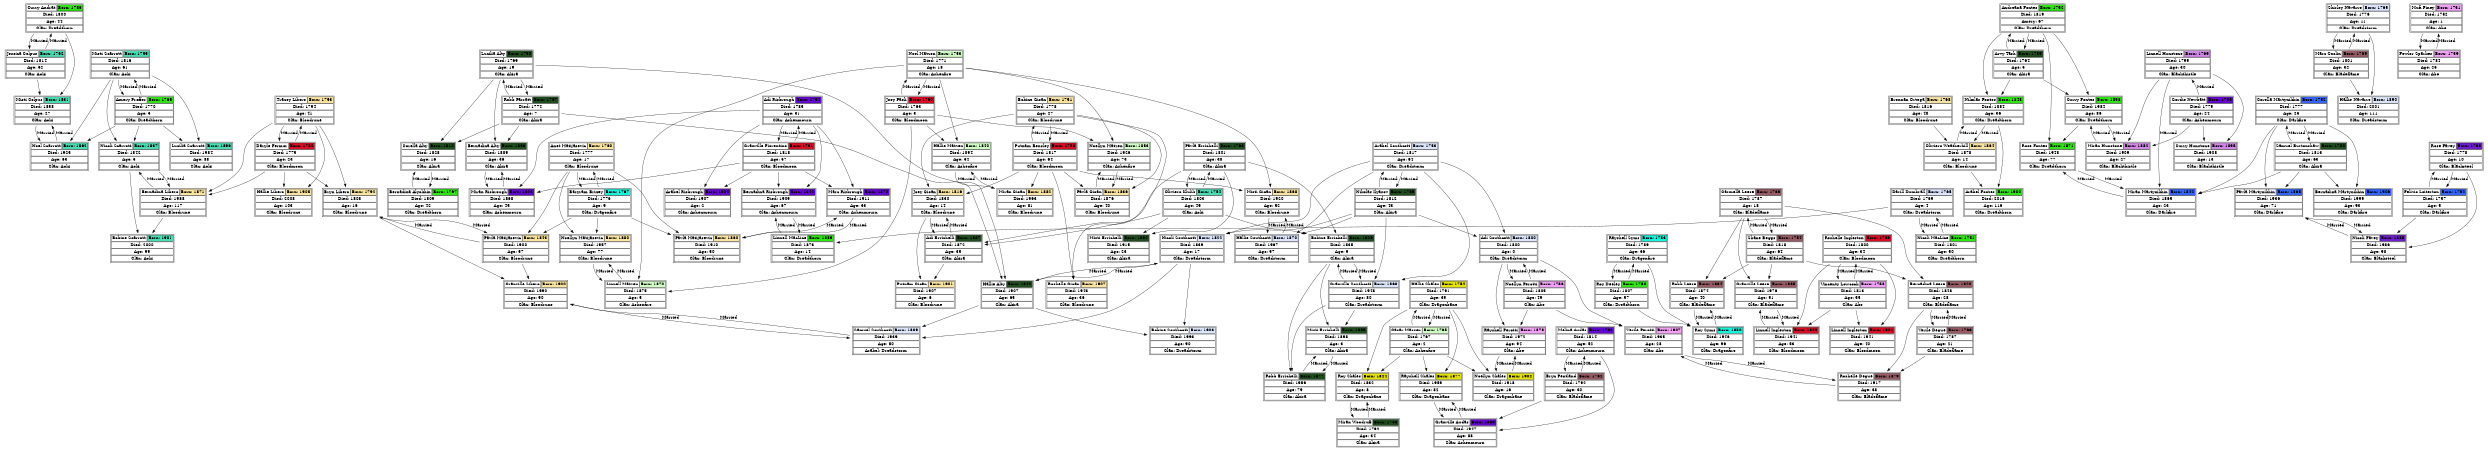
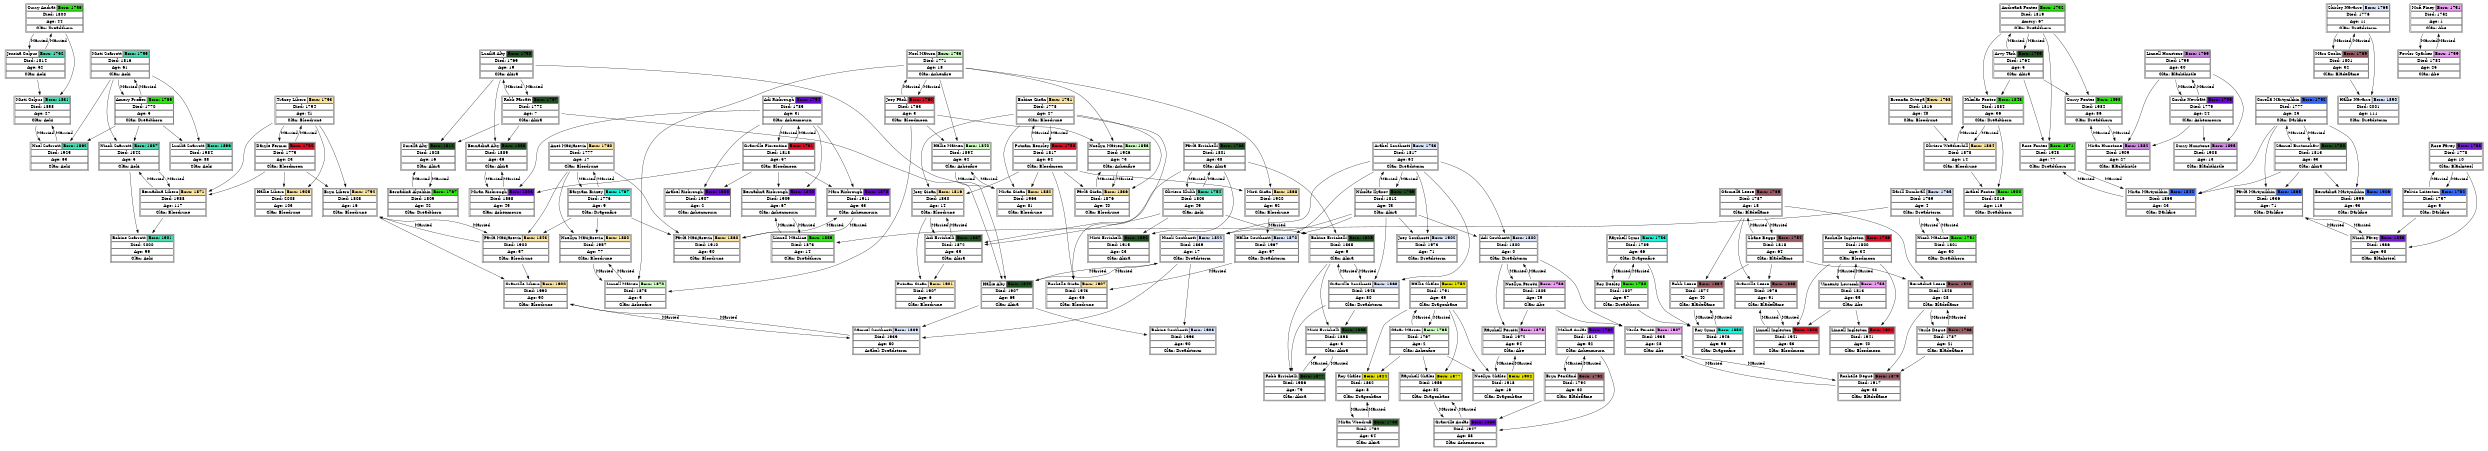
(2160, 131) -> (2177, 86)
(2072, 132) -> (2033, 109)
none -> (1004, 153)
(1286, 226) -> (1173, 278)
none -> (1427, 248)
